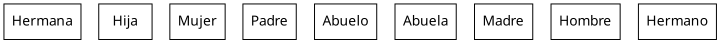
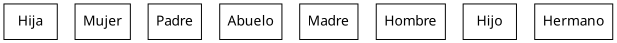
(42, 22) -> none
(426, 22) -> none
none -> (490, 22)
